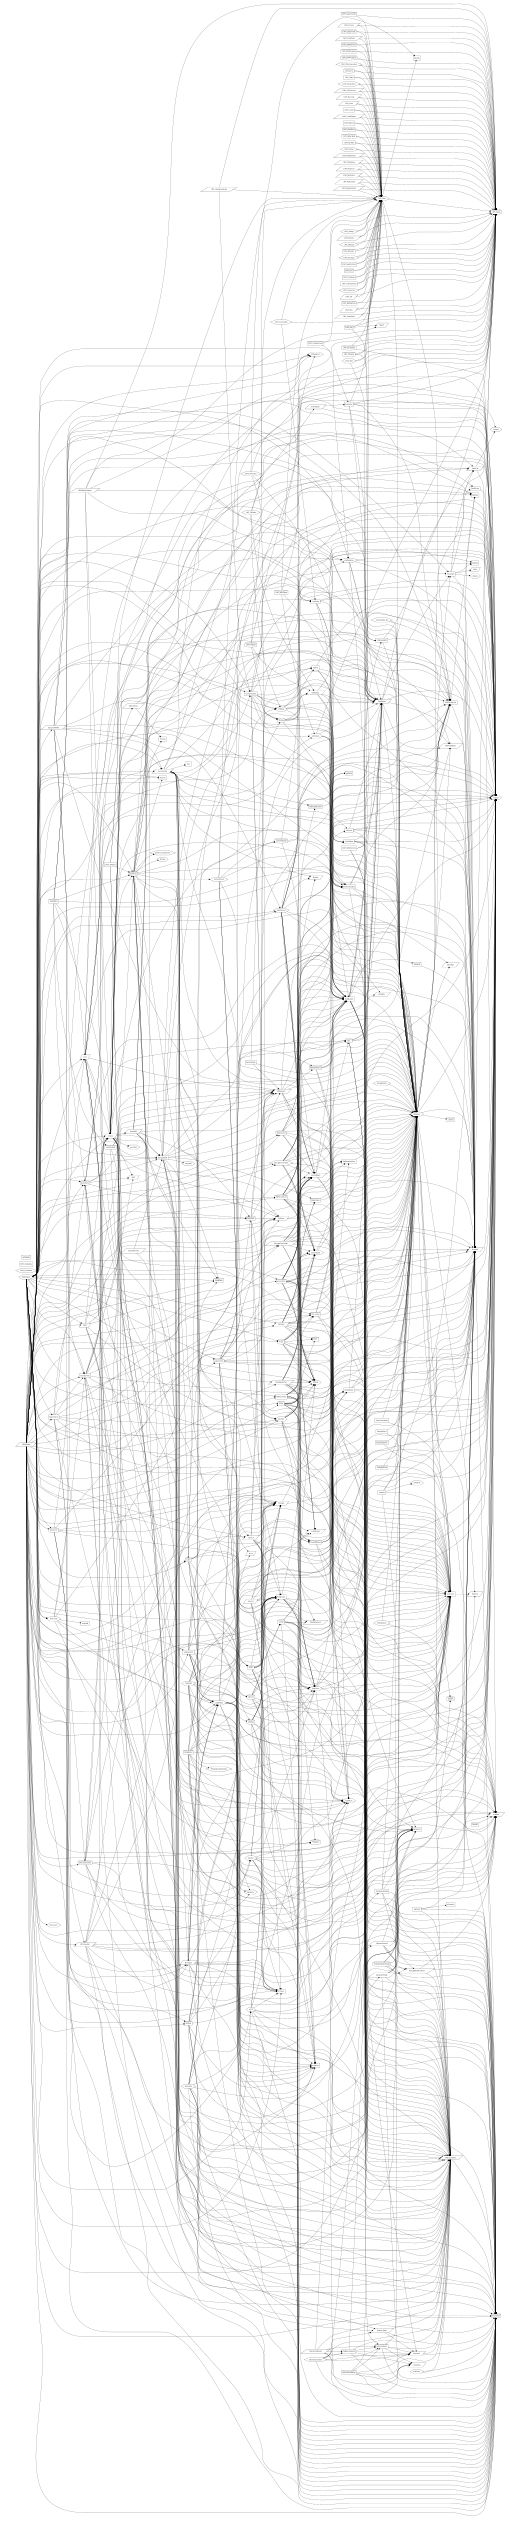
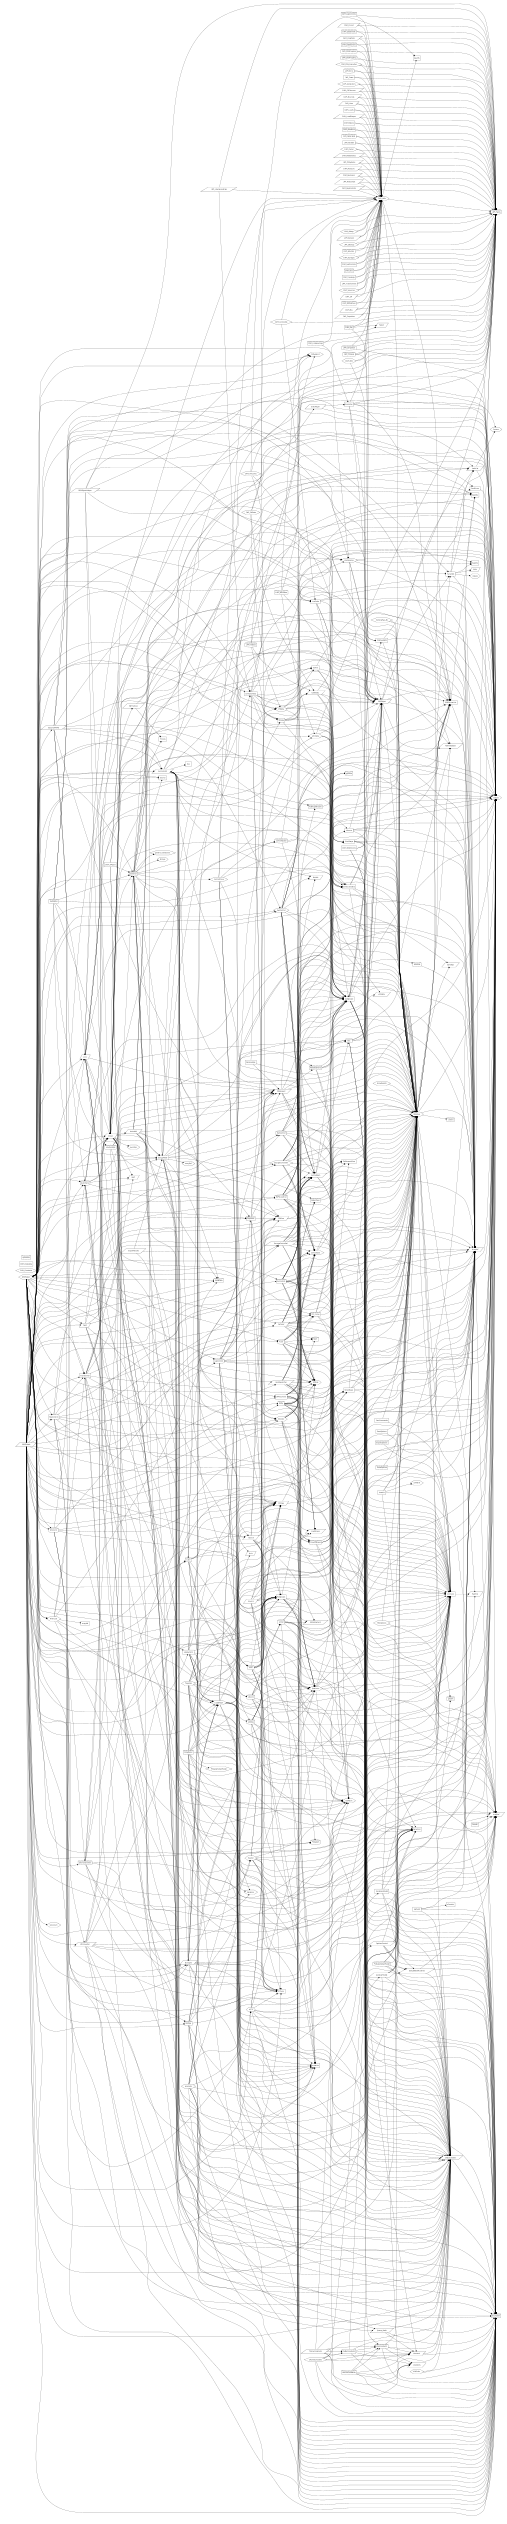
(340, 2338) -> (429, 2412)
